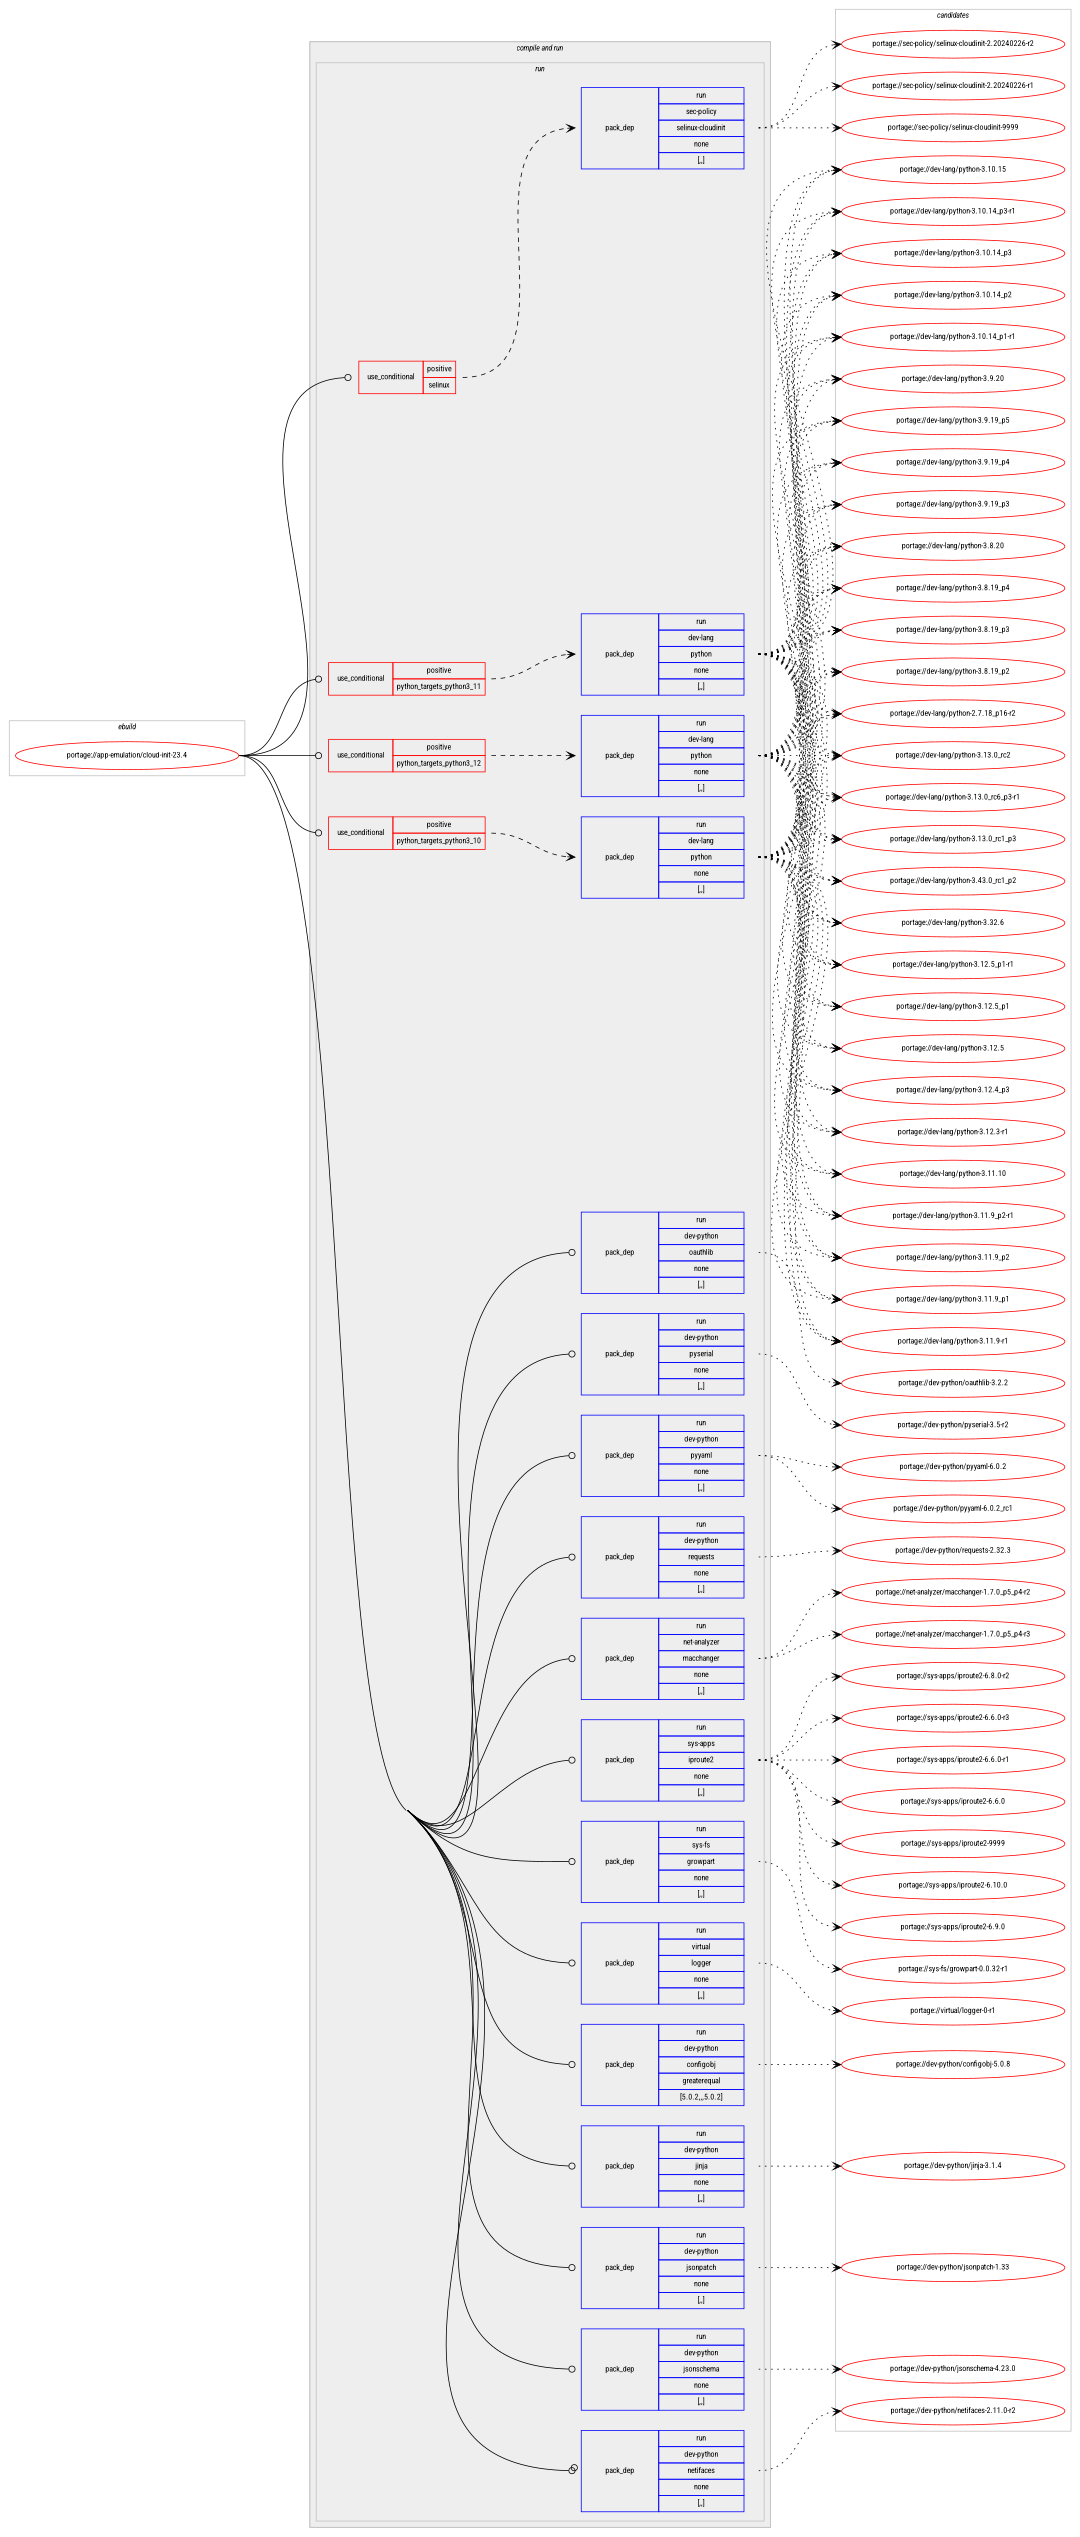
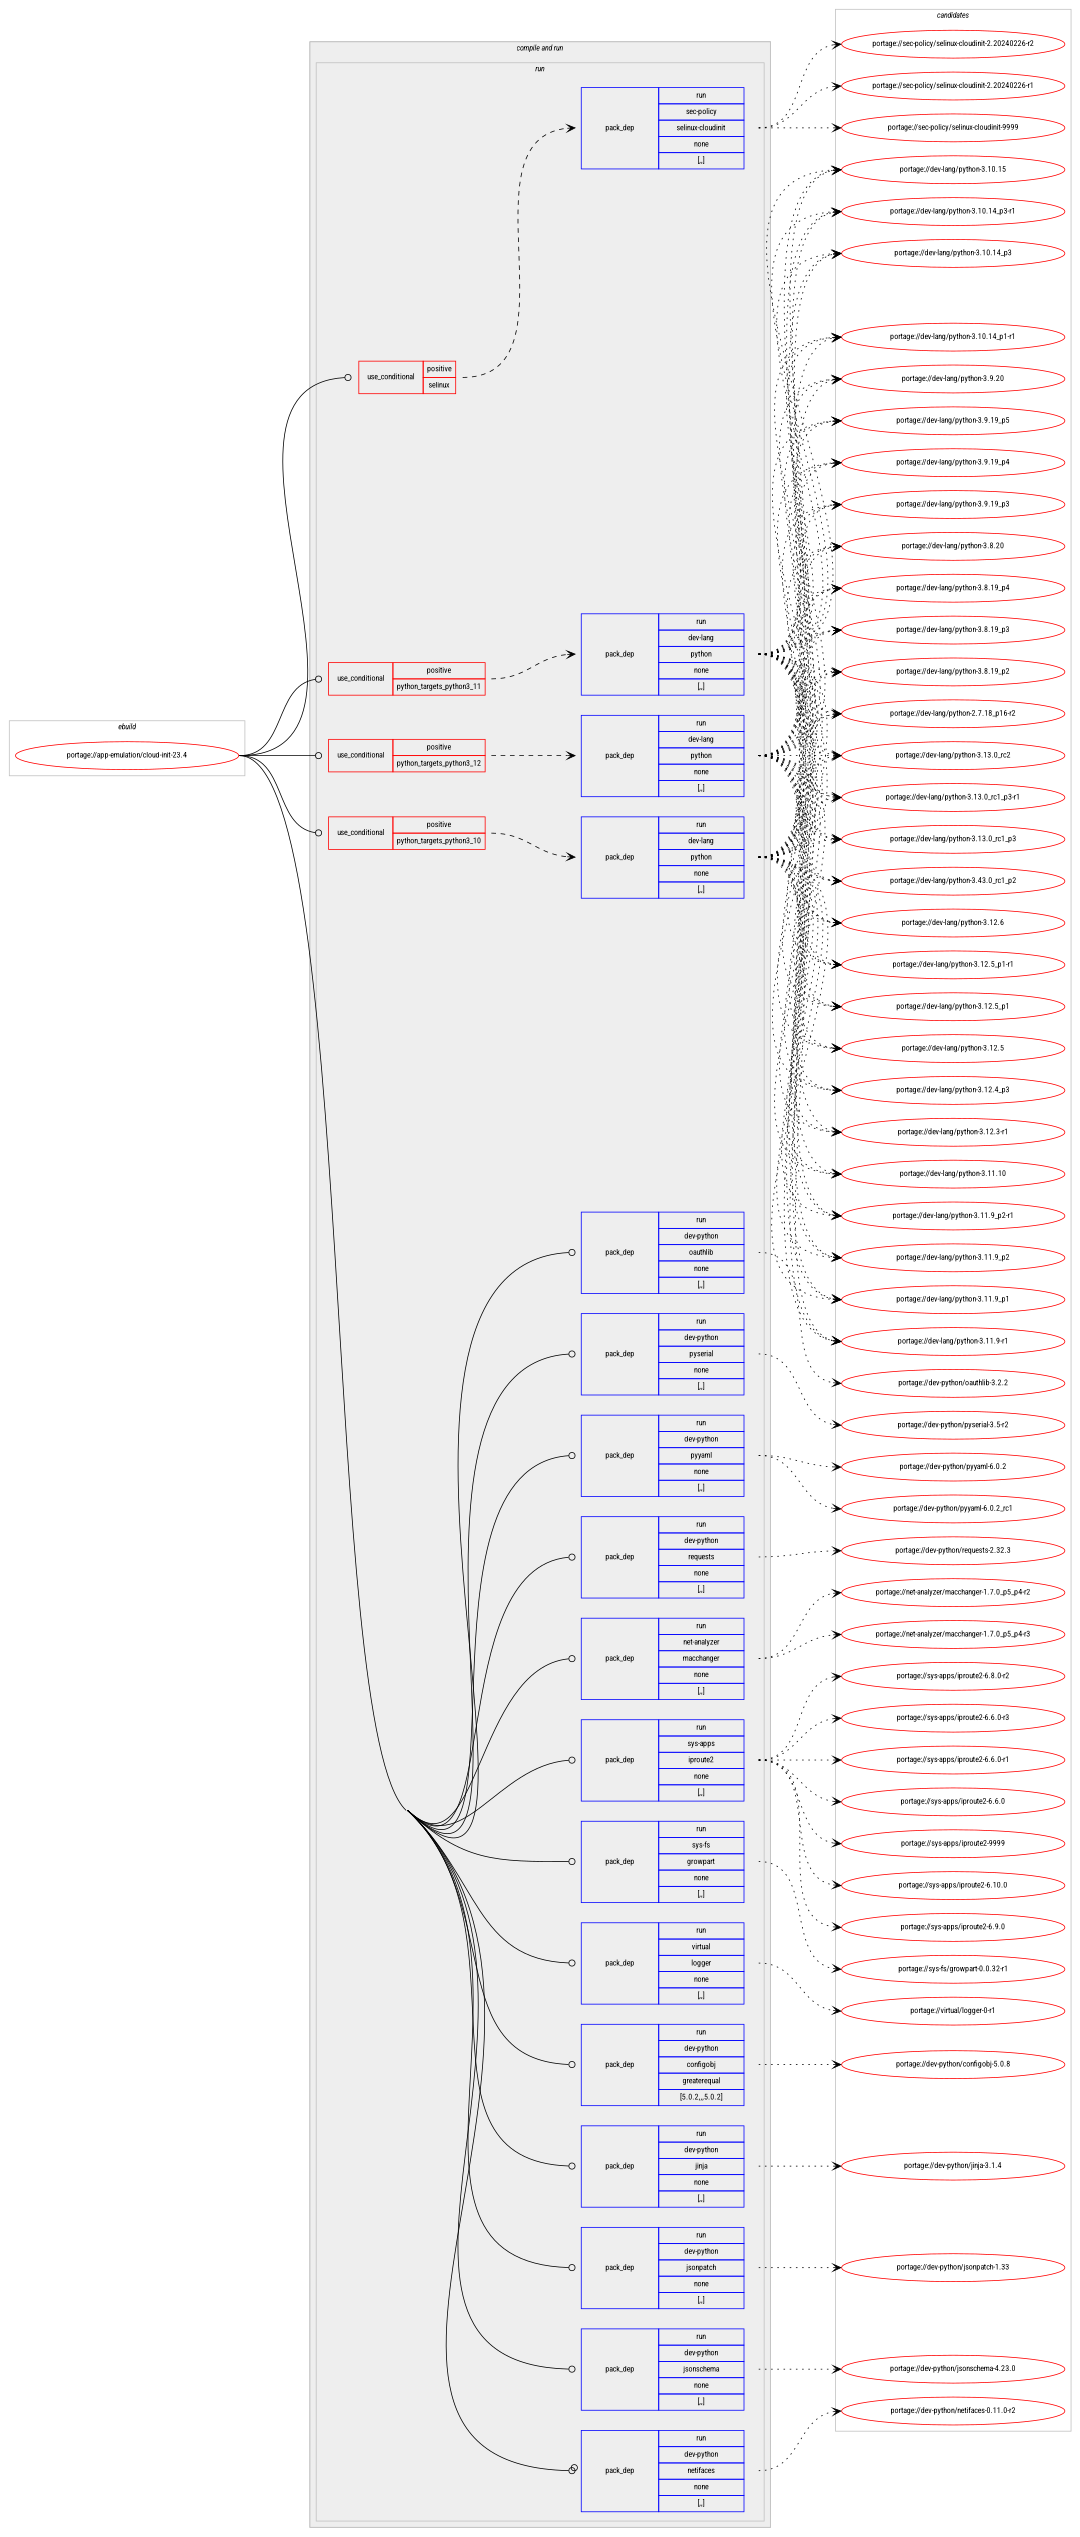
(953, 295) -> none
(953, 797) -> (953, 797)
(953, 923) -> (953, 923)
(953, 2411) -> (953, 2411)
